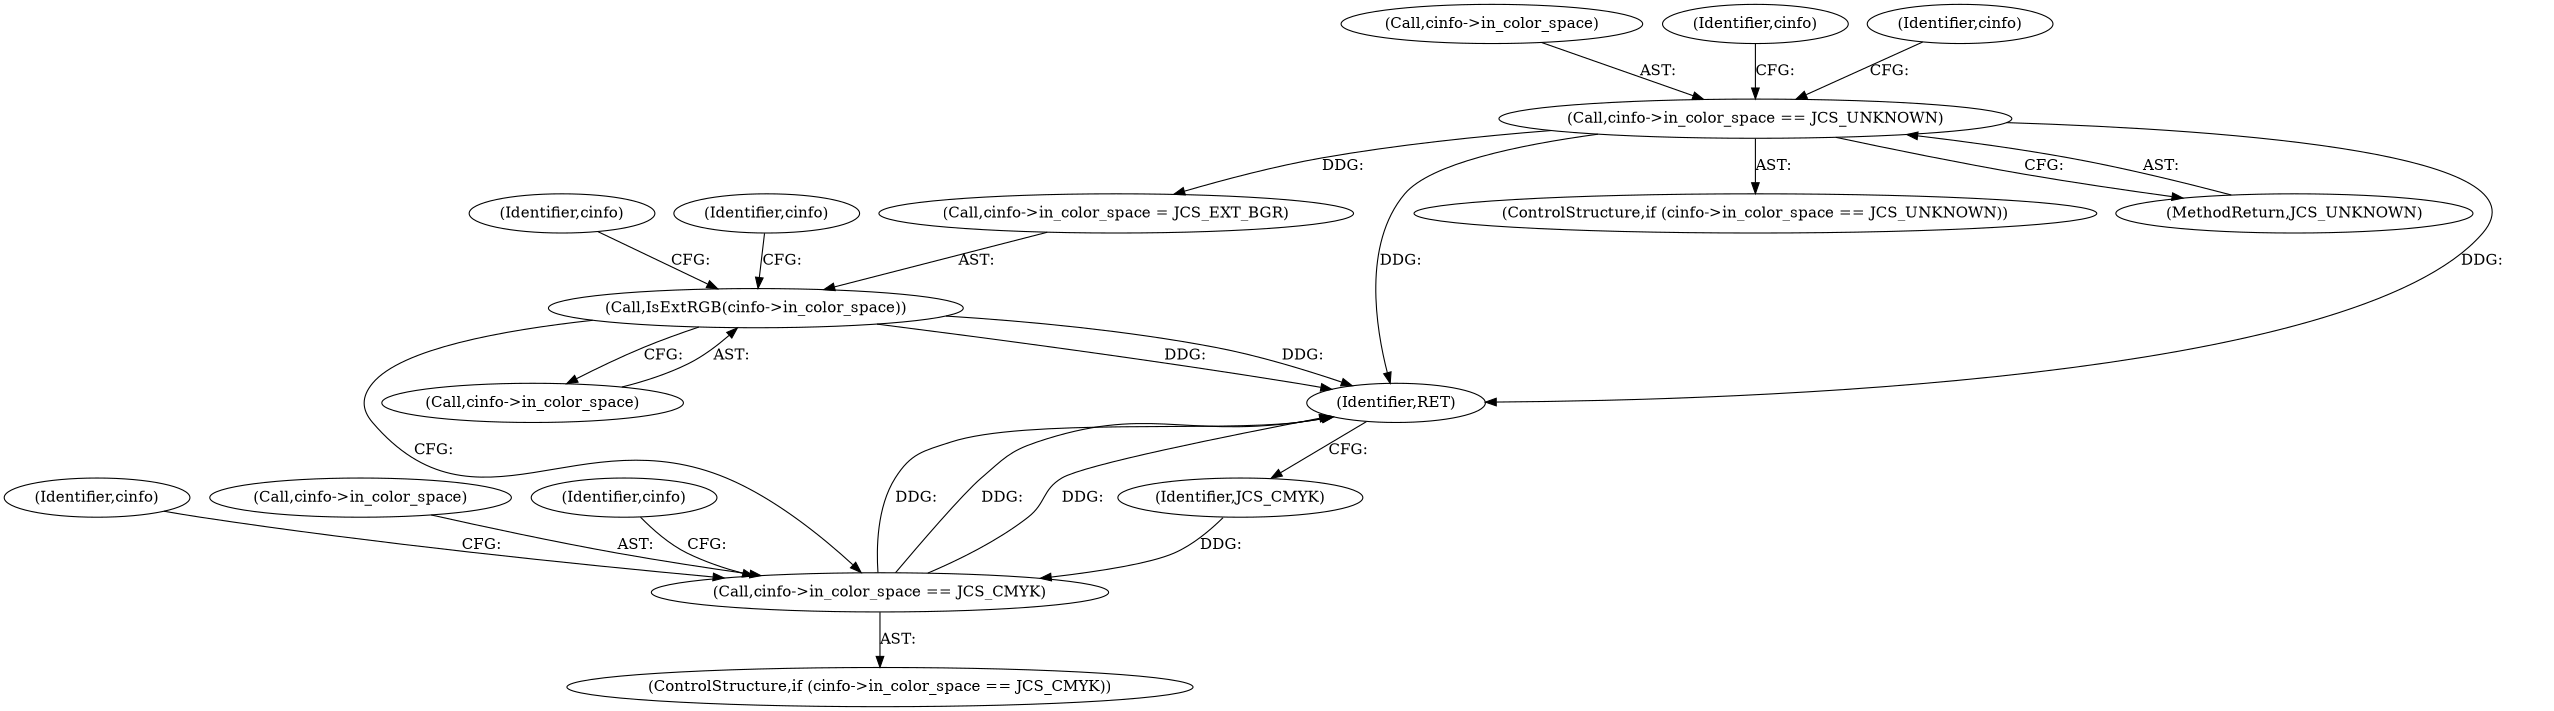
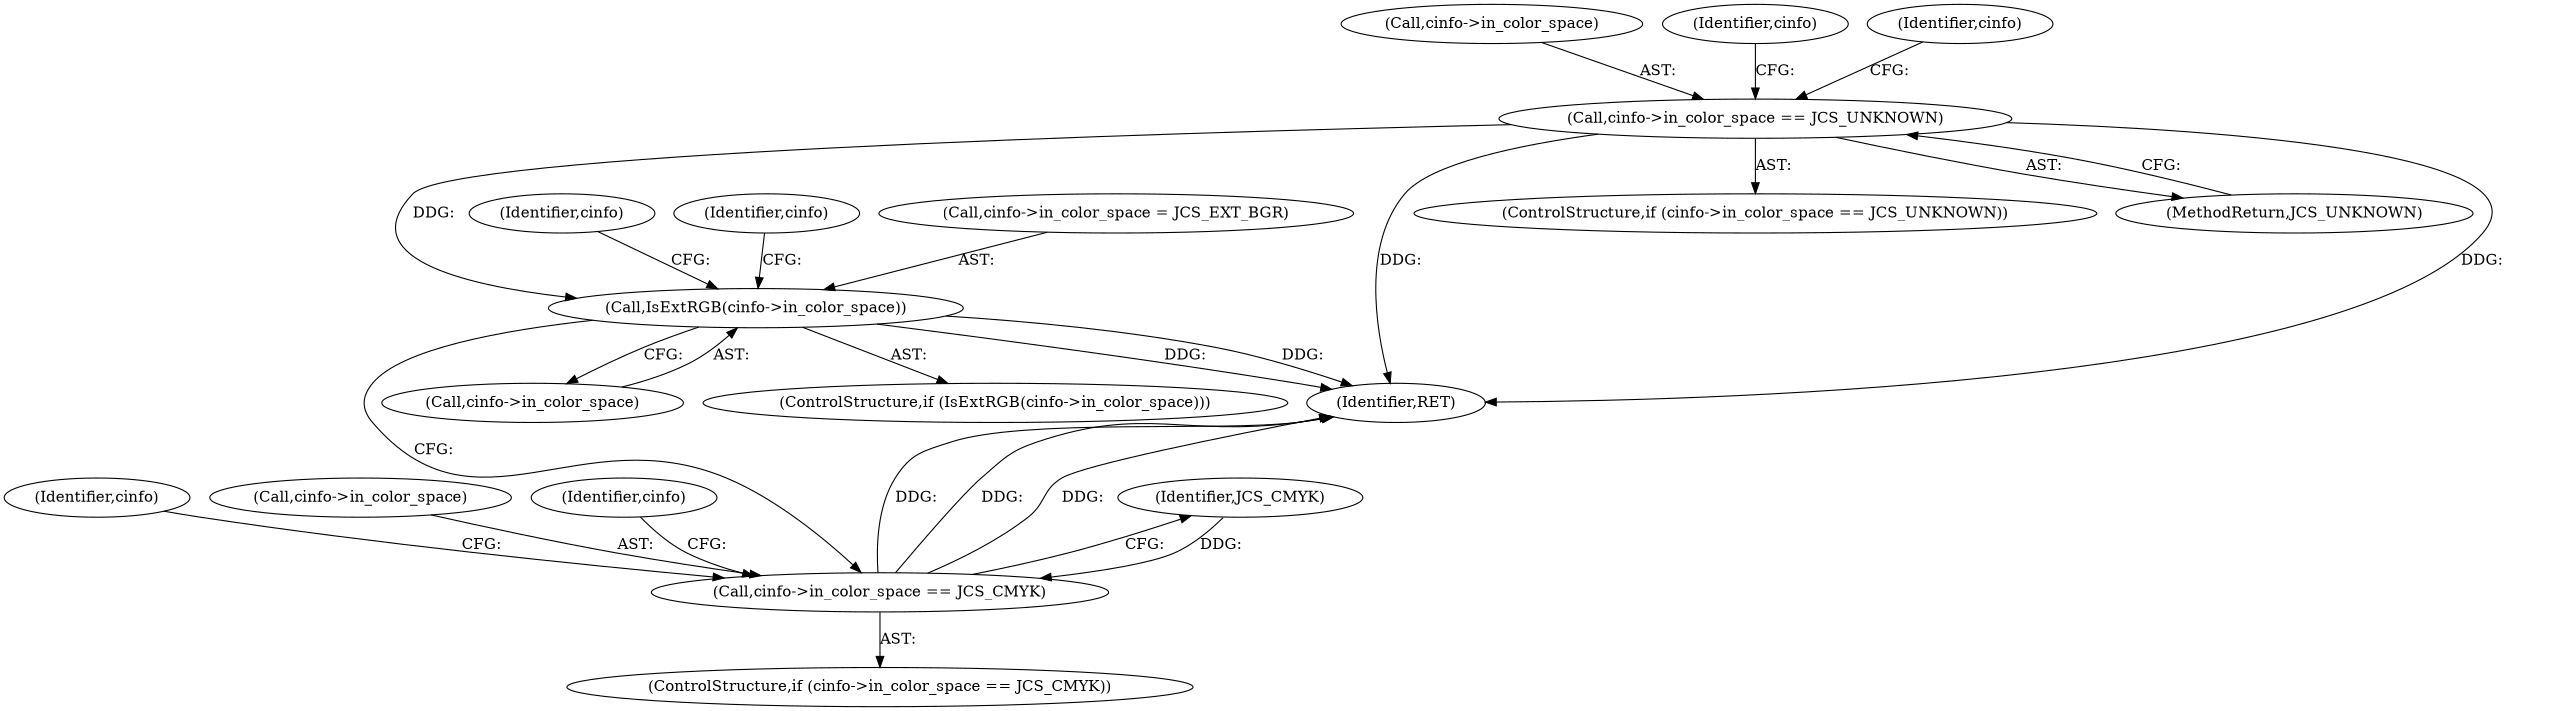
(1366, 151) -> (844, 147)
(2047, 166) -> (2047, 166)
(2164, 166) -> (2164, 166)
none -> (995, 403)
(1323, 447) -> (1078, 550)
